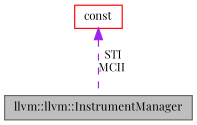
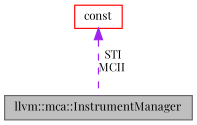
(98, 108) -> (98, 108)
